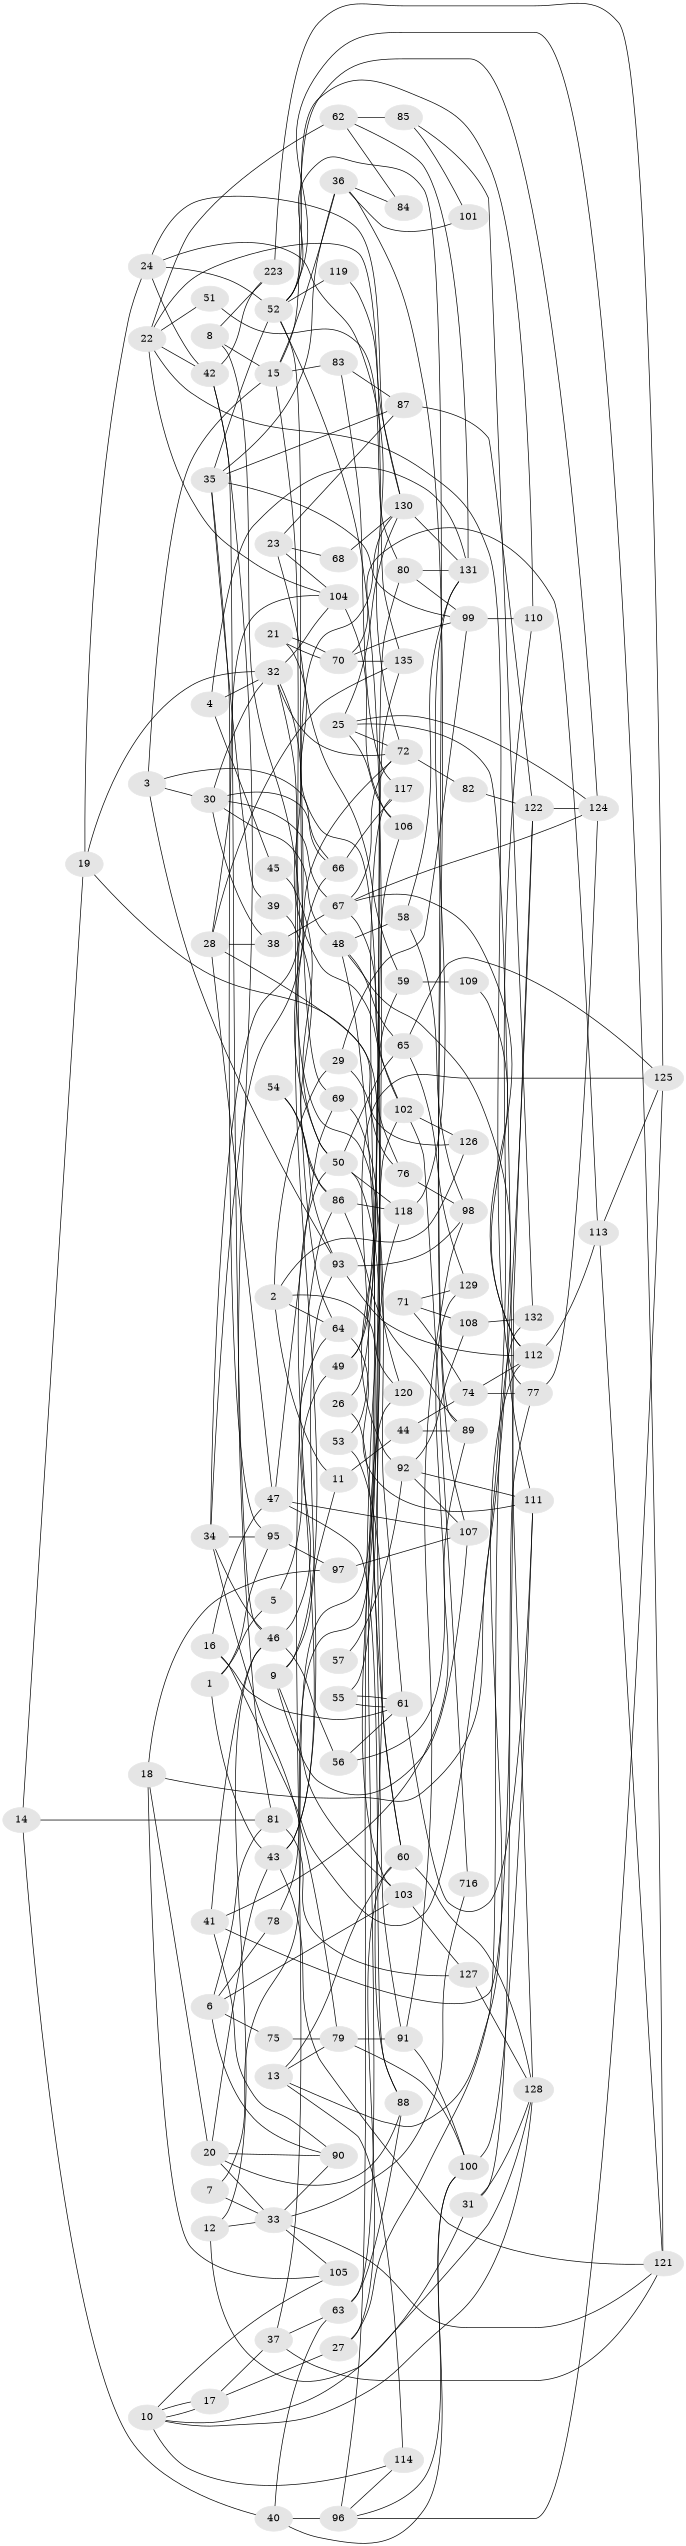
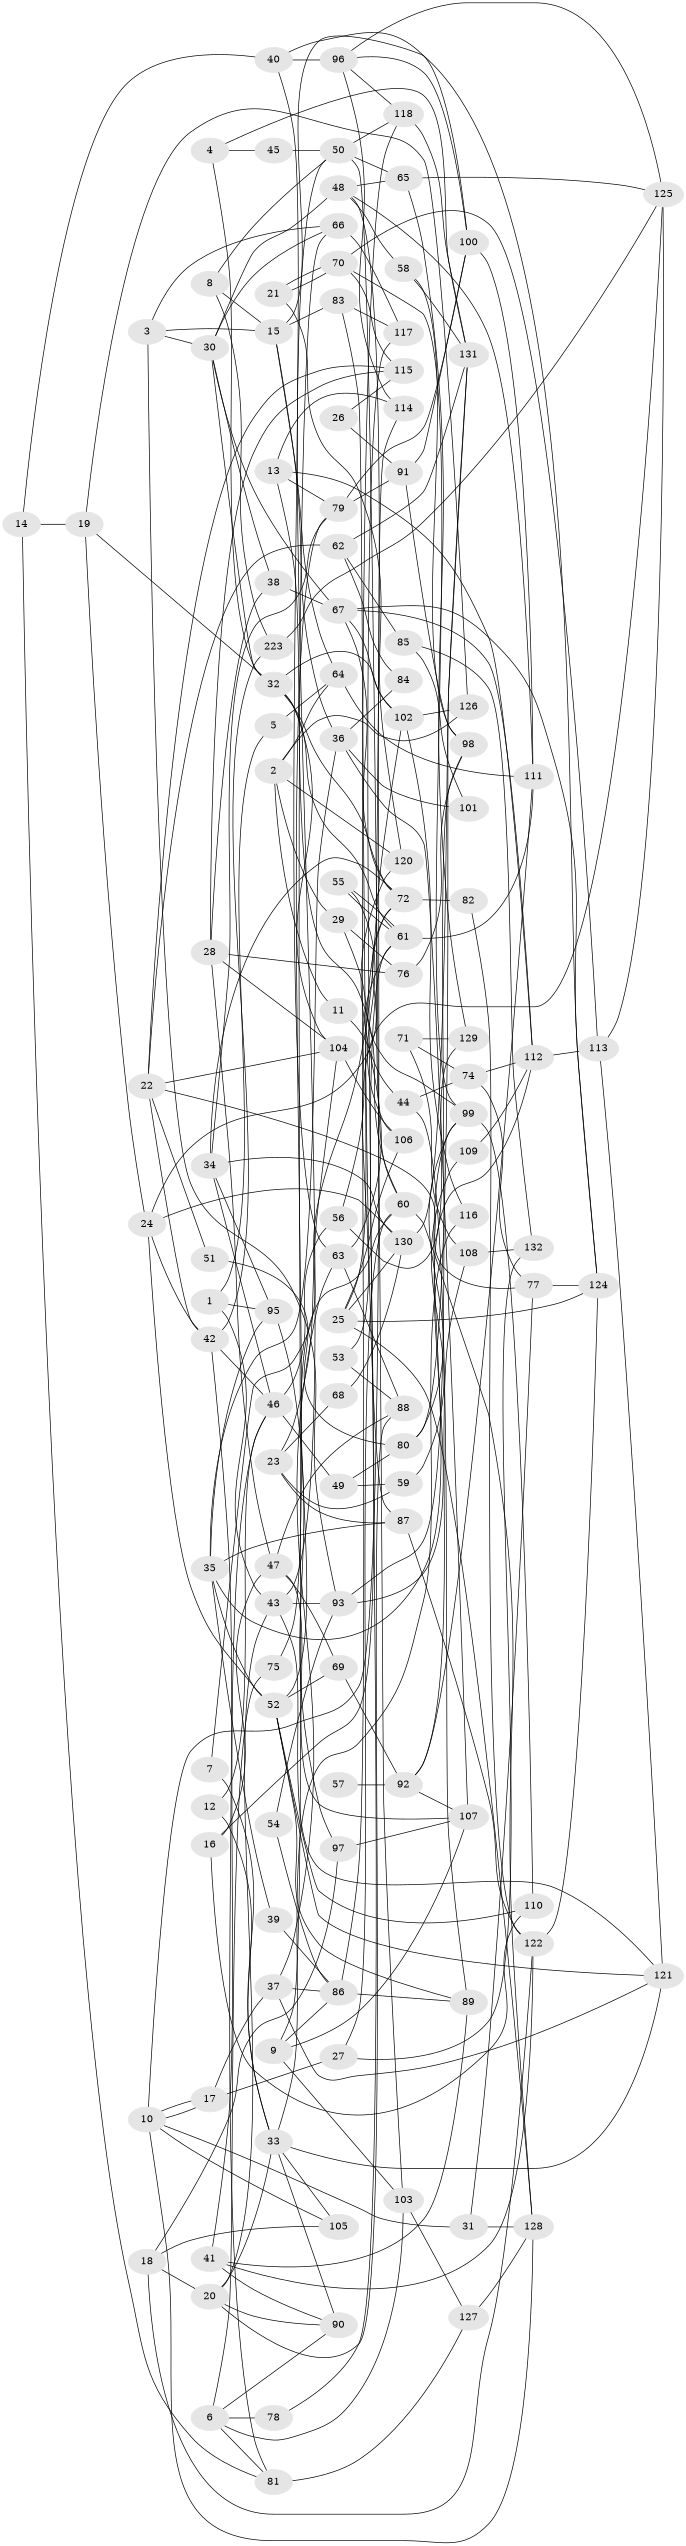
(339, 272) -> none
(404, 661) -> (404, 371)
(318, 1554) -> (306, 2022)
(469, 1884) -> (469, 1216)
(425, 2297) -> none
